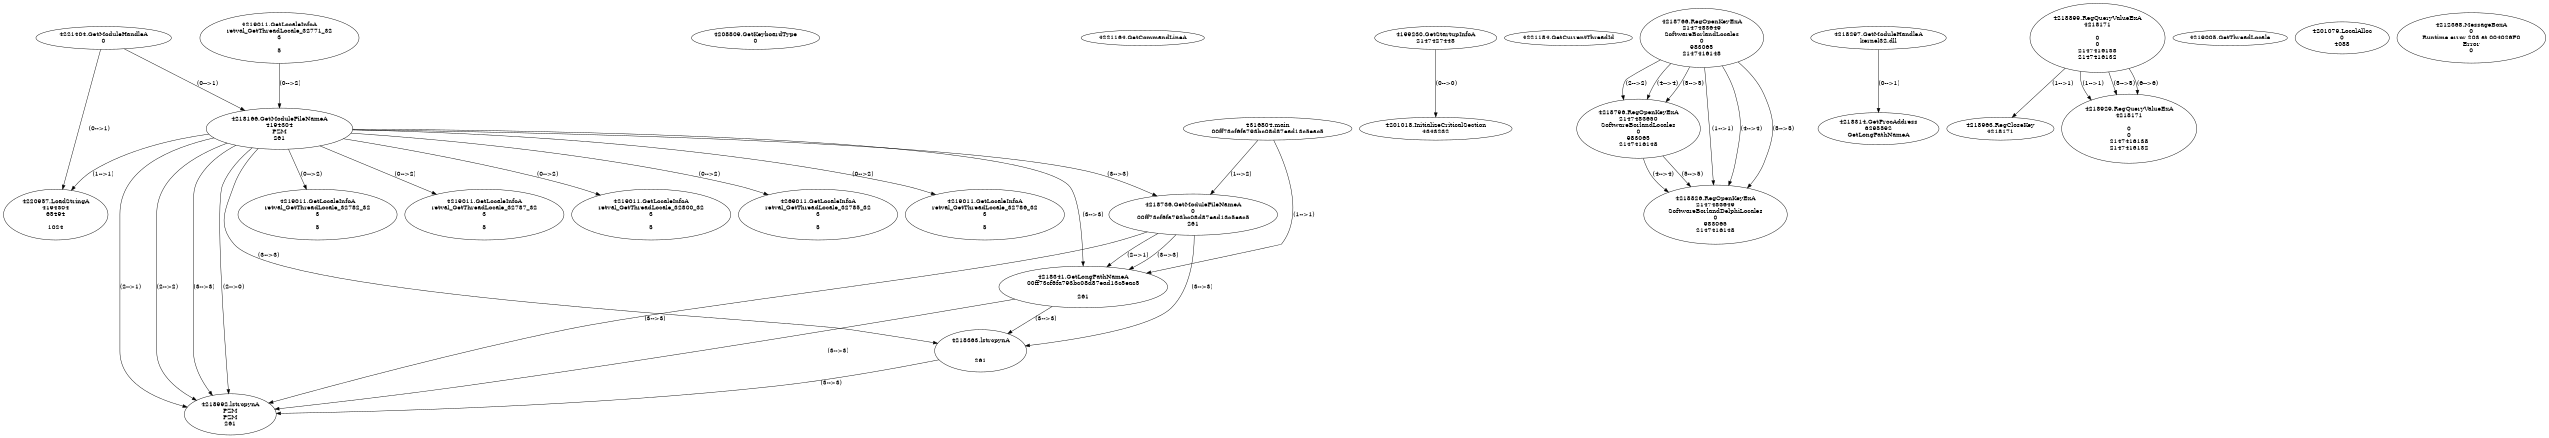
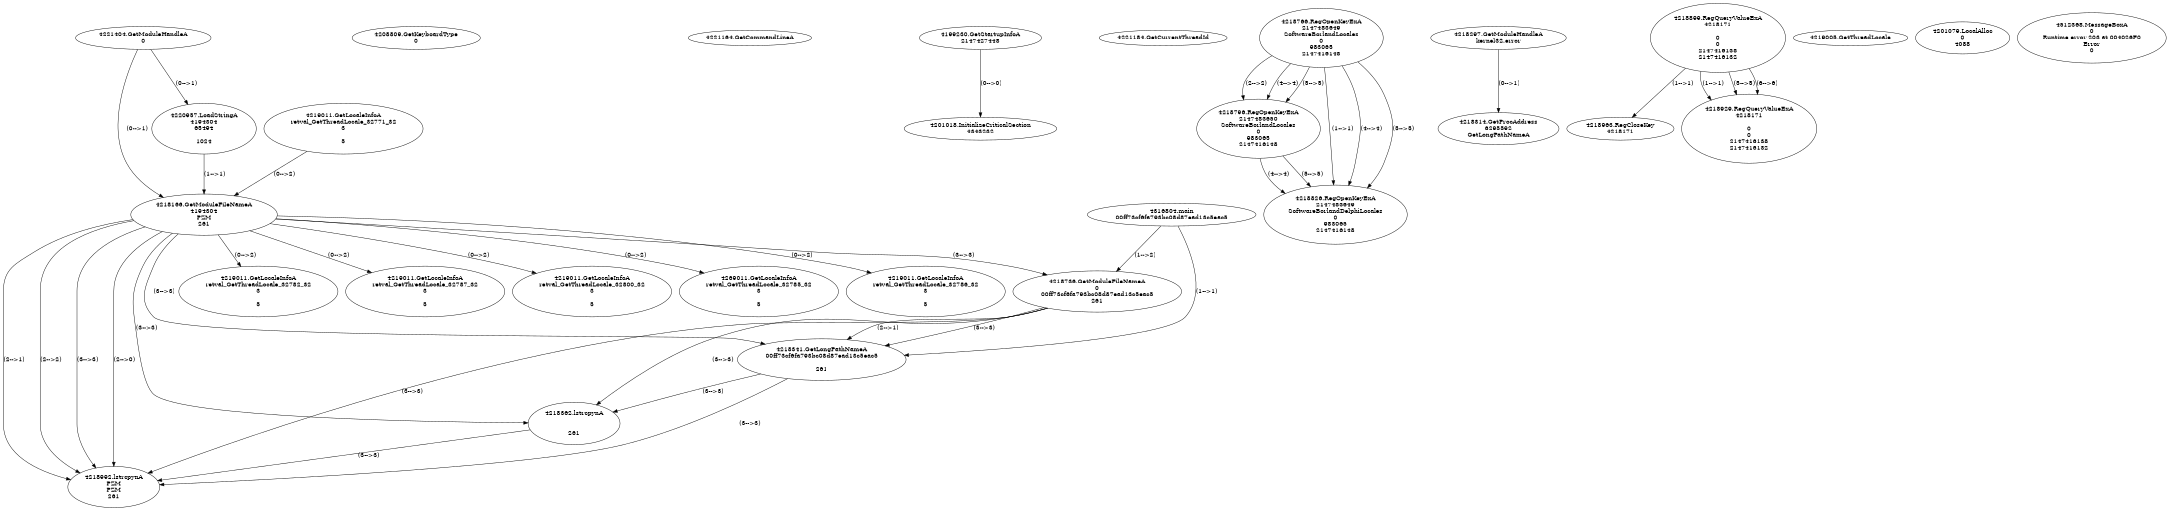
(1879, 38) -> (1499, 38)
(2471, 38) -> (2092, 38)
(137, 151) -> (204, 172)
(981, 351) -> (574, 423)
